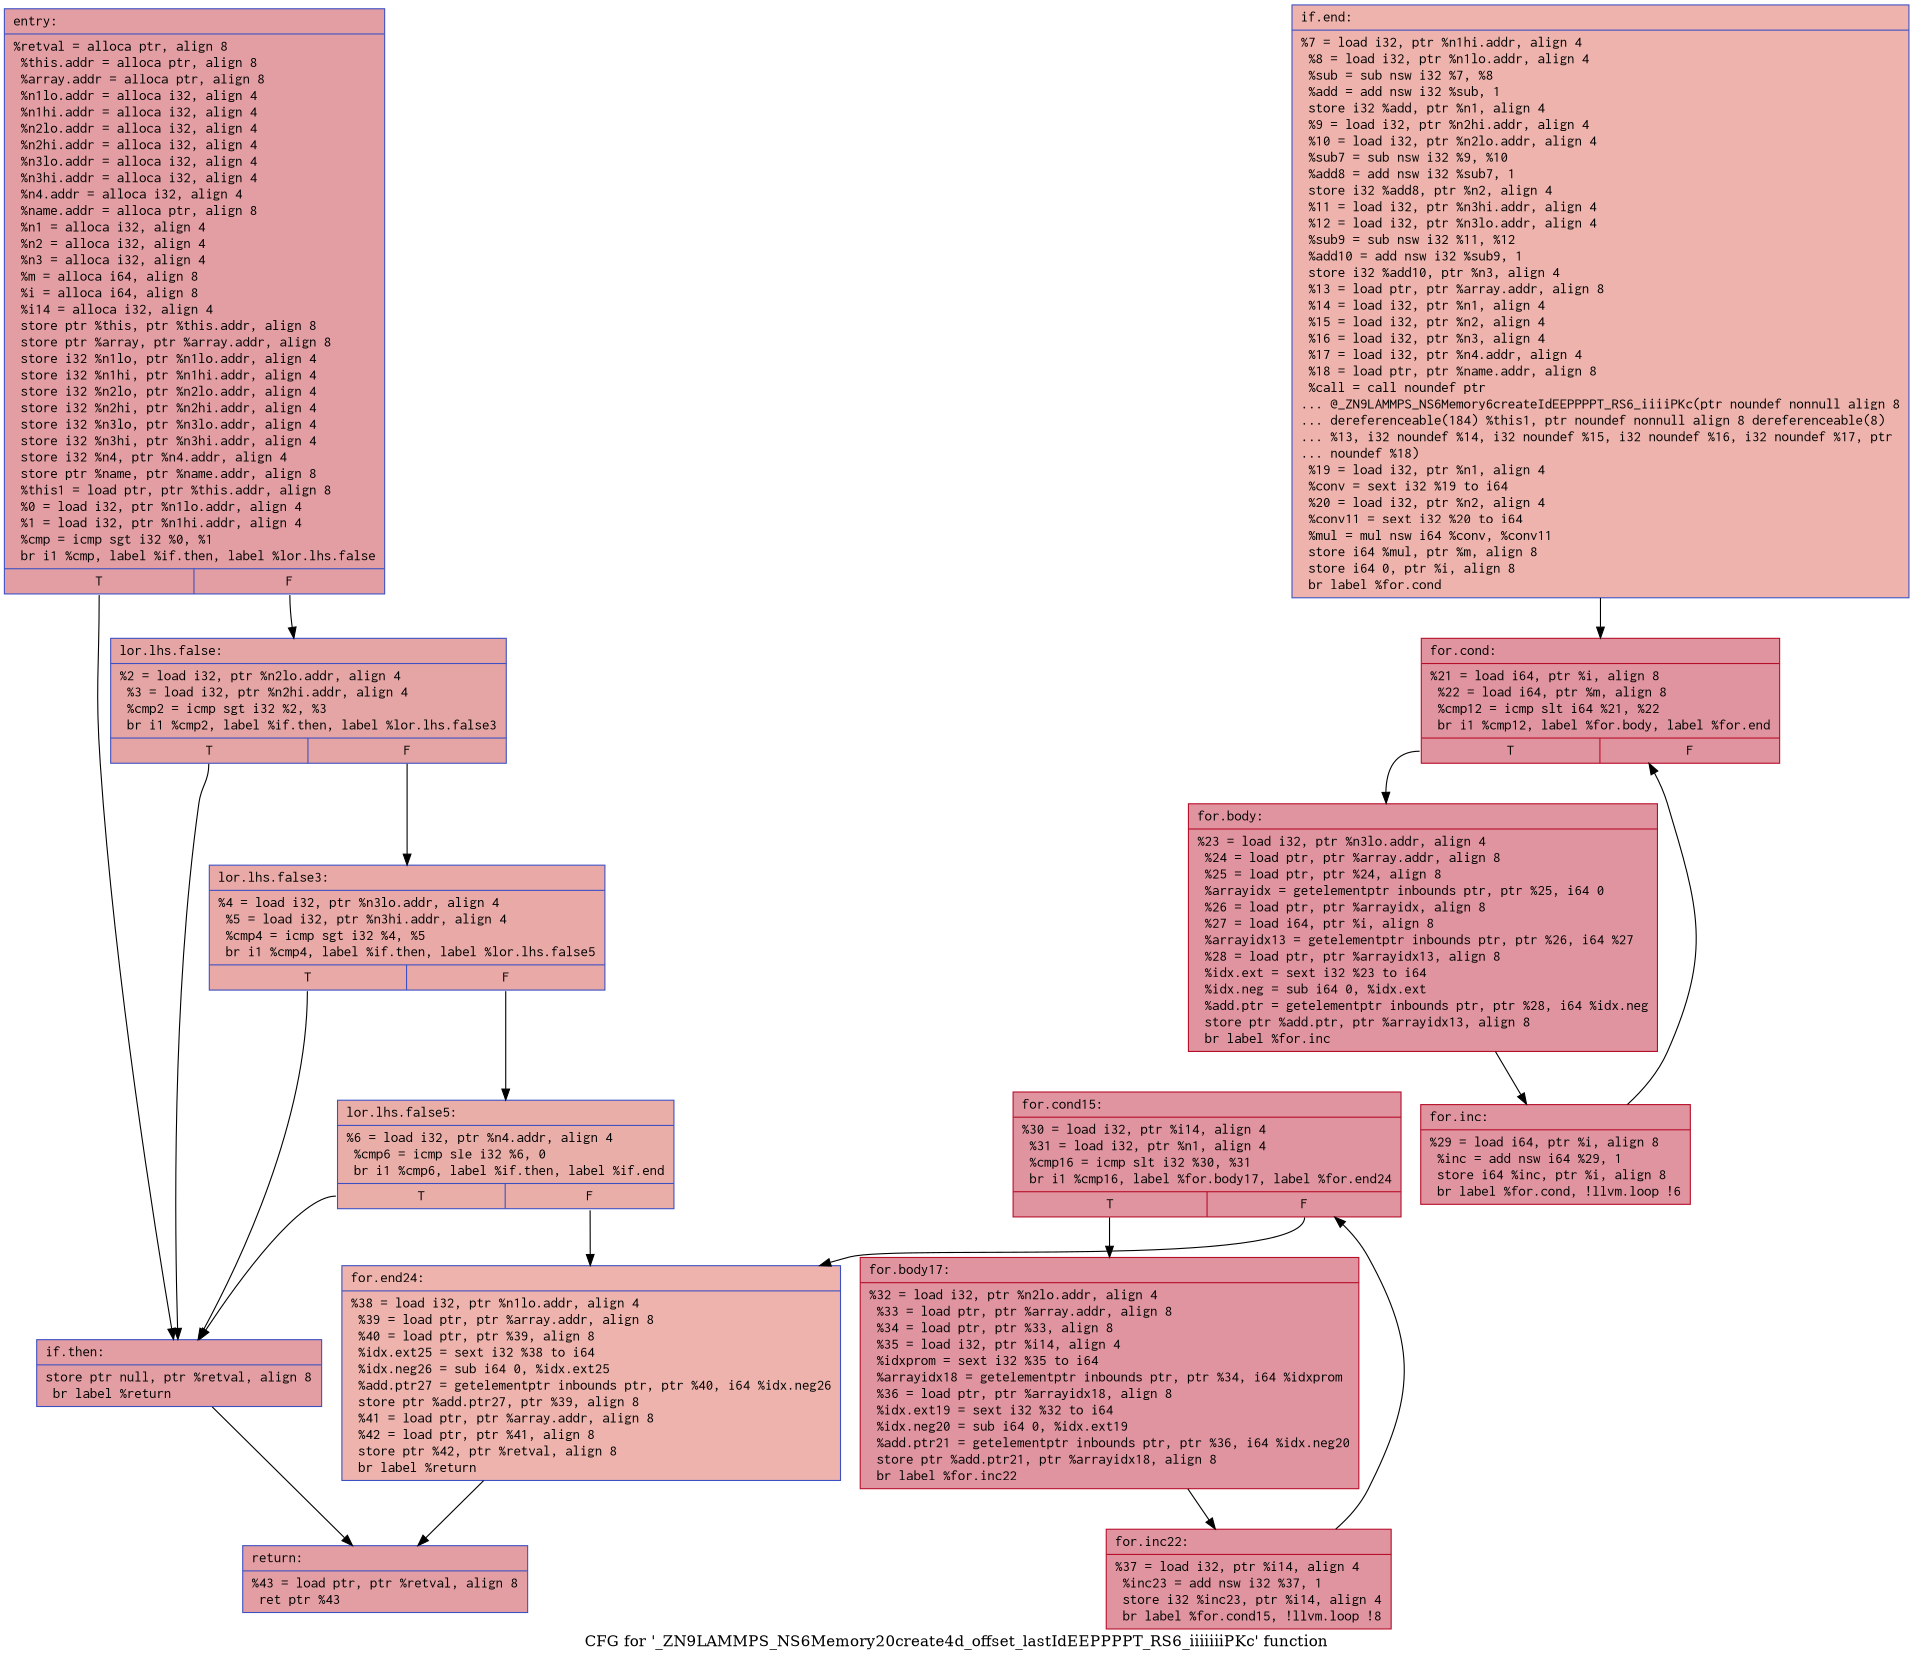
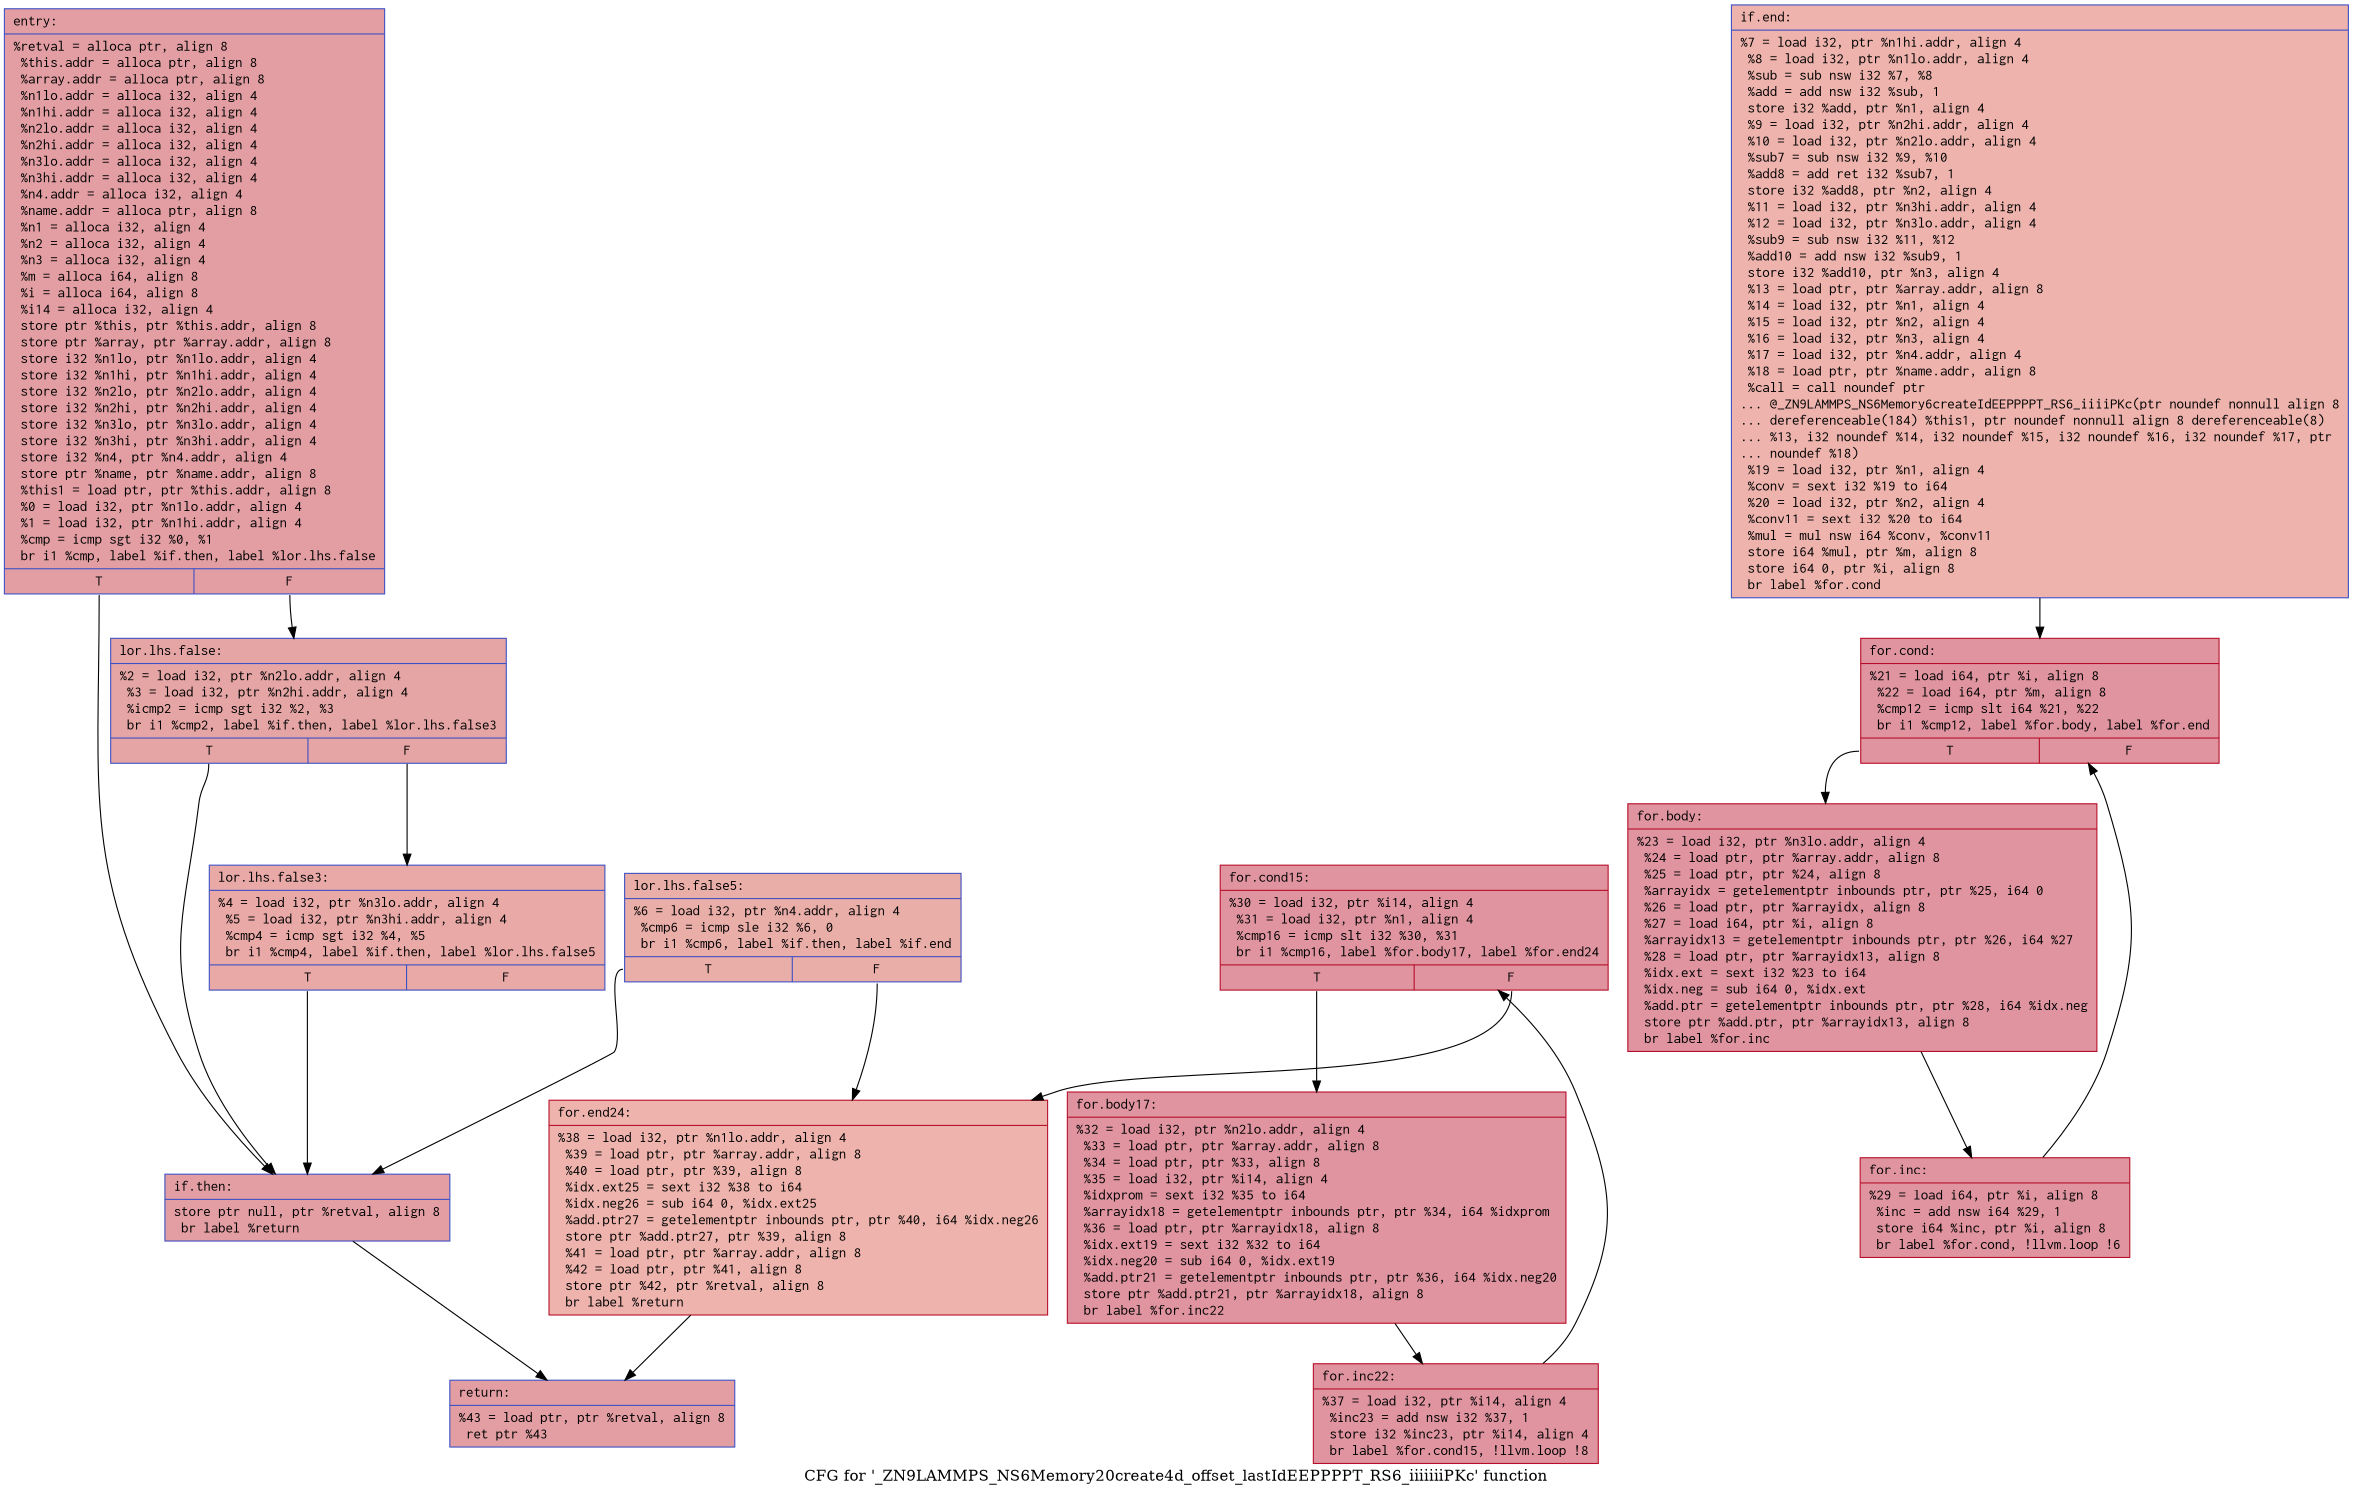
(1408, 174) -> (1848, 174)
(224, 708) -> (227, 708)
(506, 1040) -> none
(591, 1373) -> (798, 1208)
